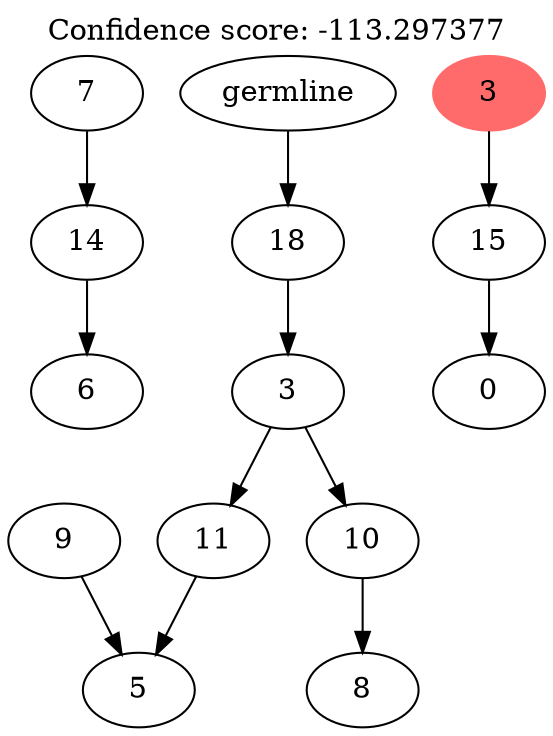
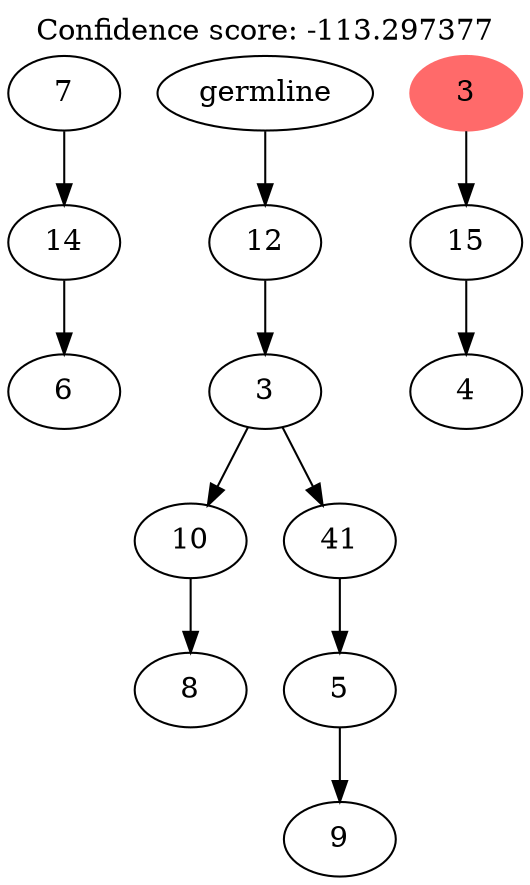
(288, 242) -> (265, 242)
(489, 392) -> (466, 392)
(213, 541) -> (340, 541)
(97, 606) -> (340, 754)
